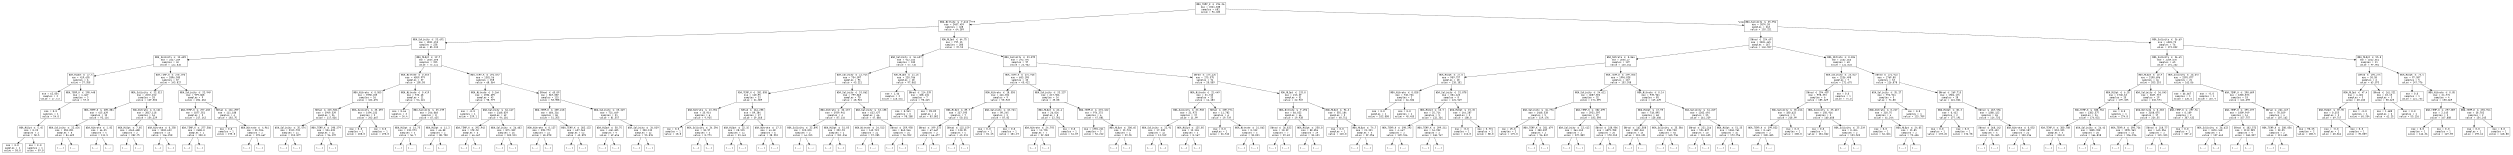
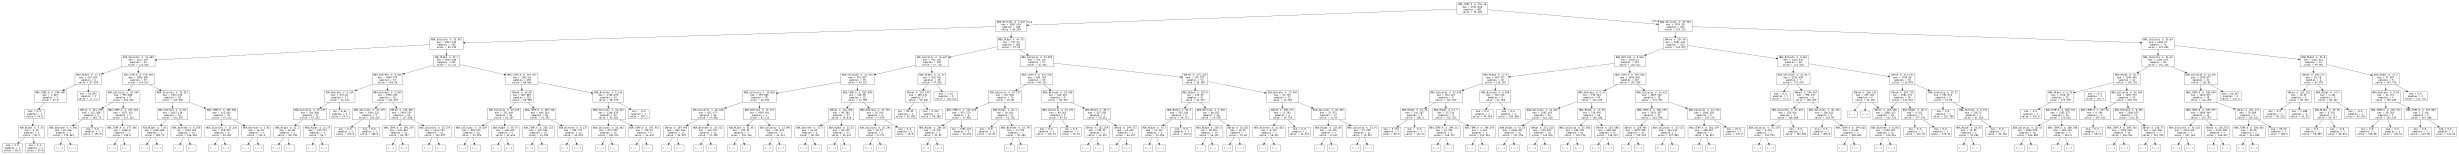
(1990, 122) -> (1875, 105)
